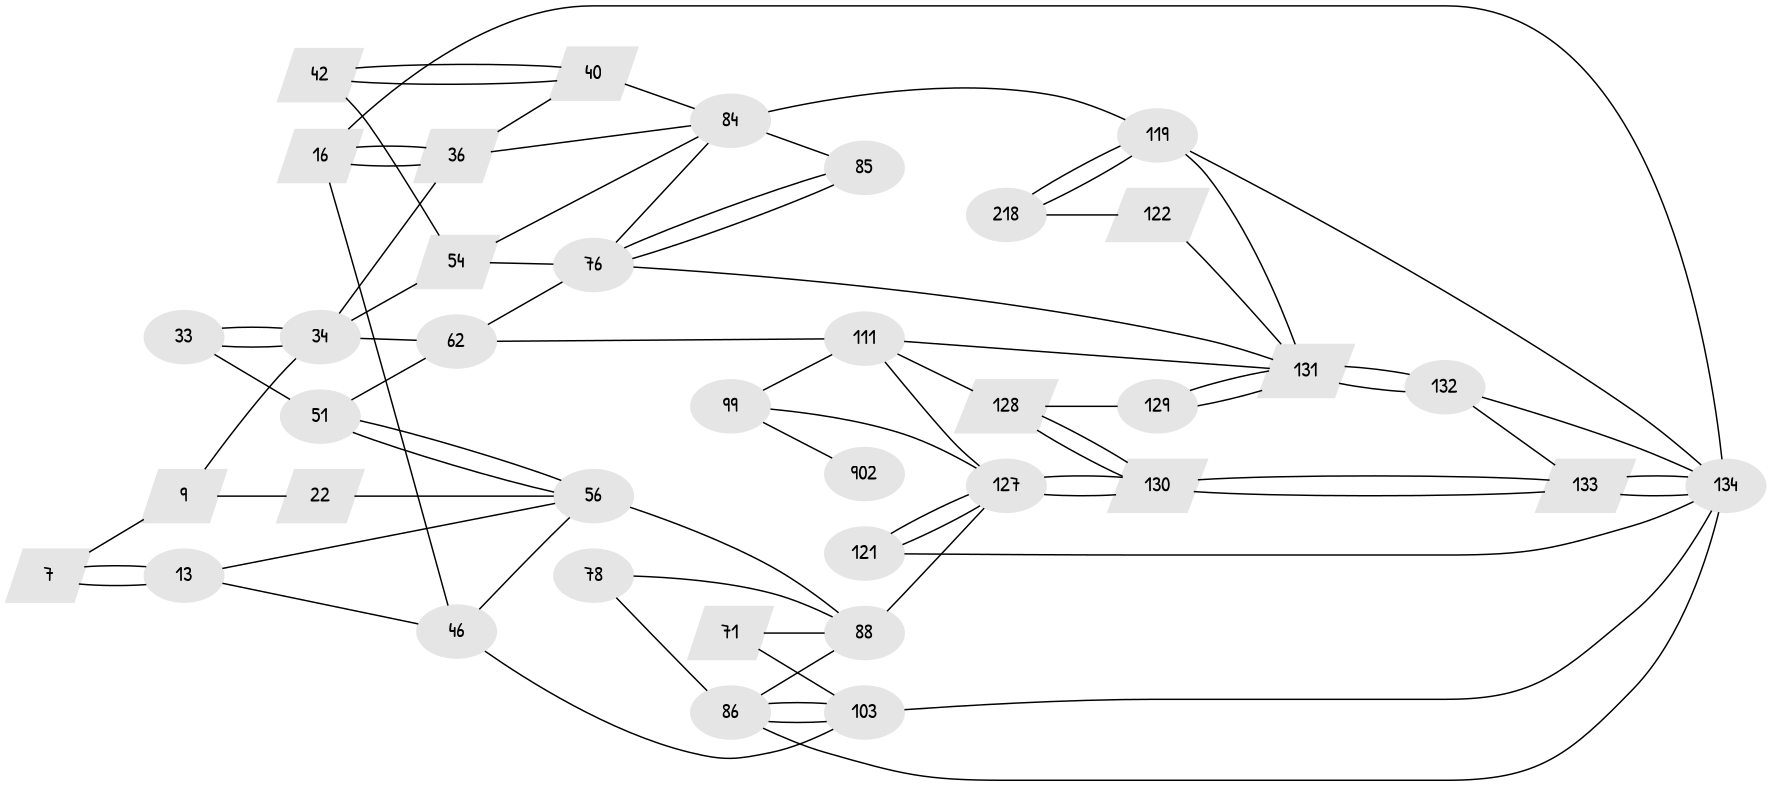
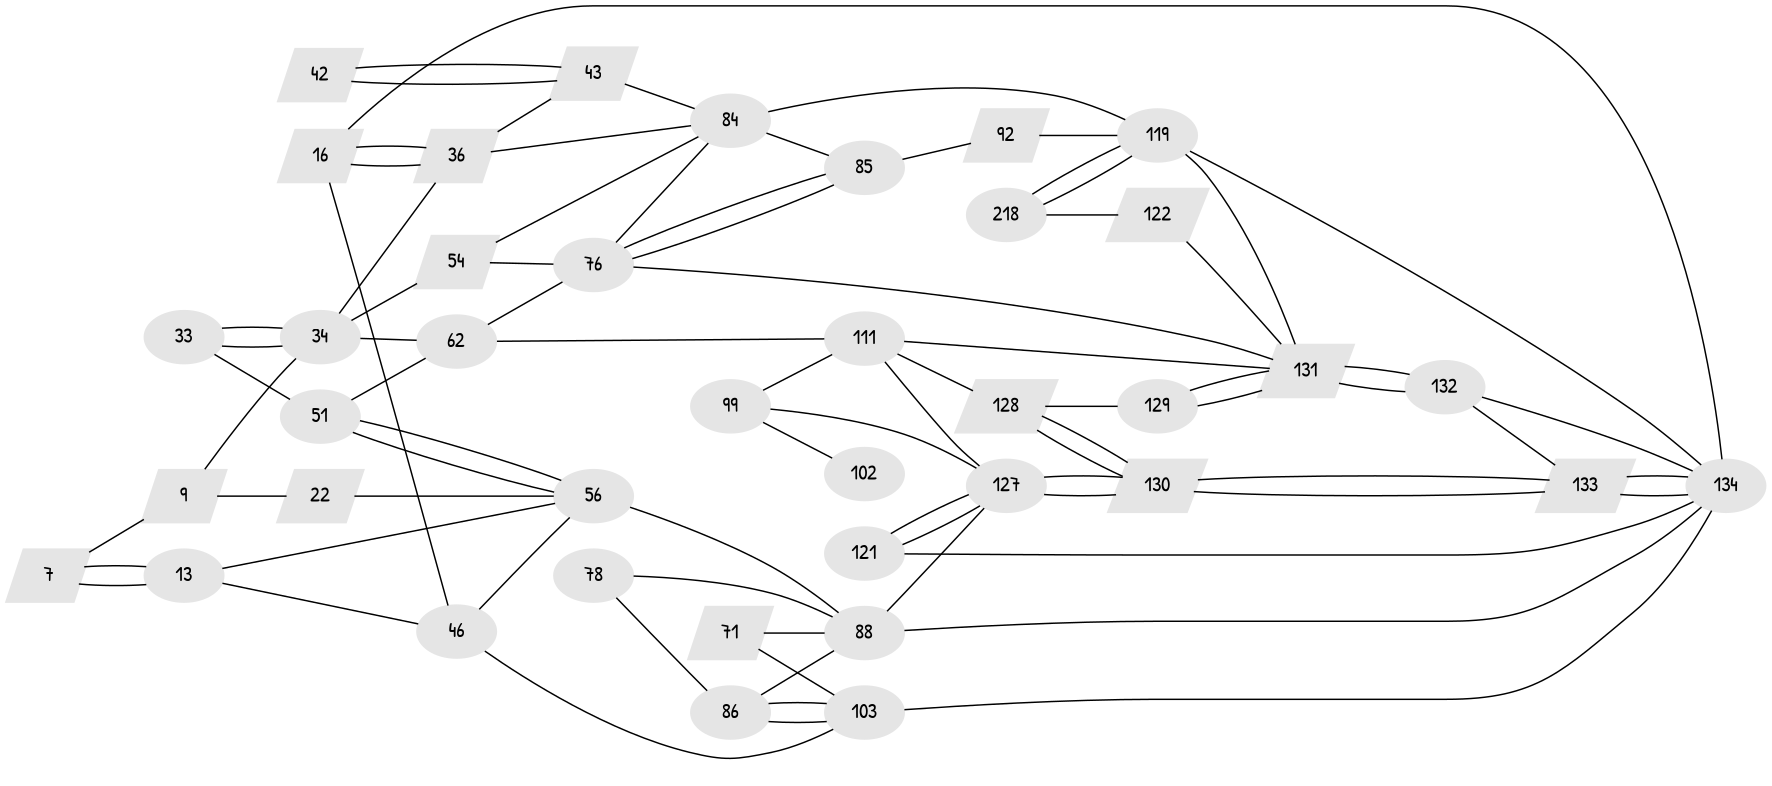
(594, 74) -> (594, 74)
none -> (1006, 135)
(402, 175) -> none
(865, 474) -> (865, 474)
(1308, 780) -> (1318, 621)
